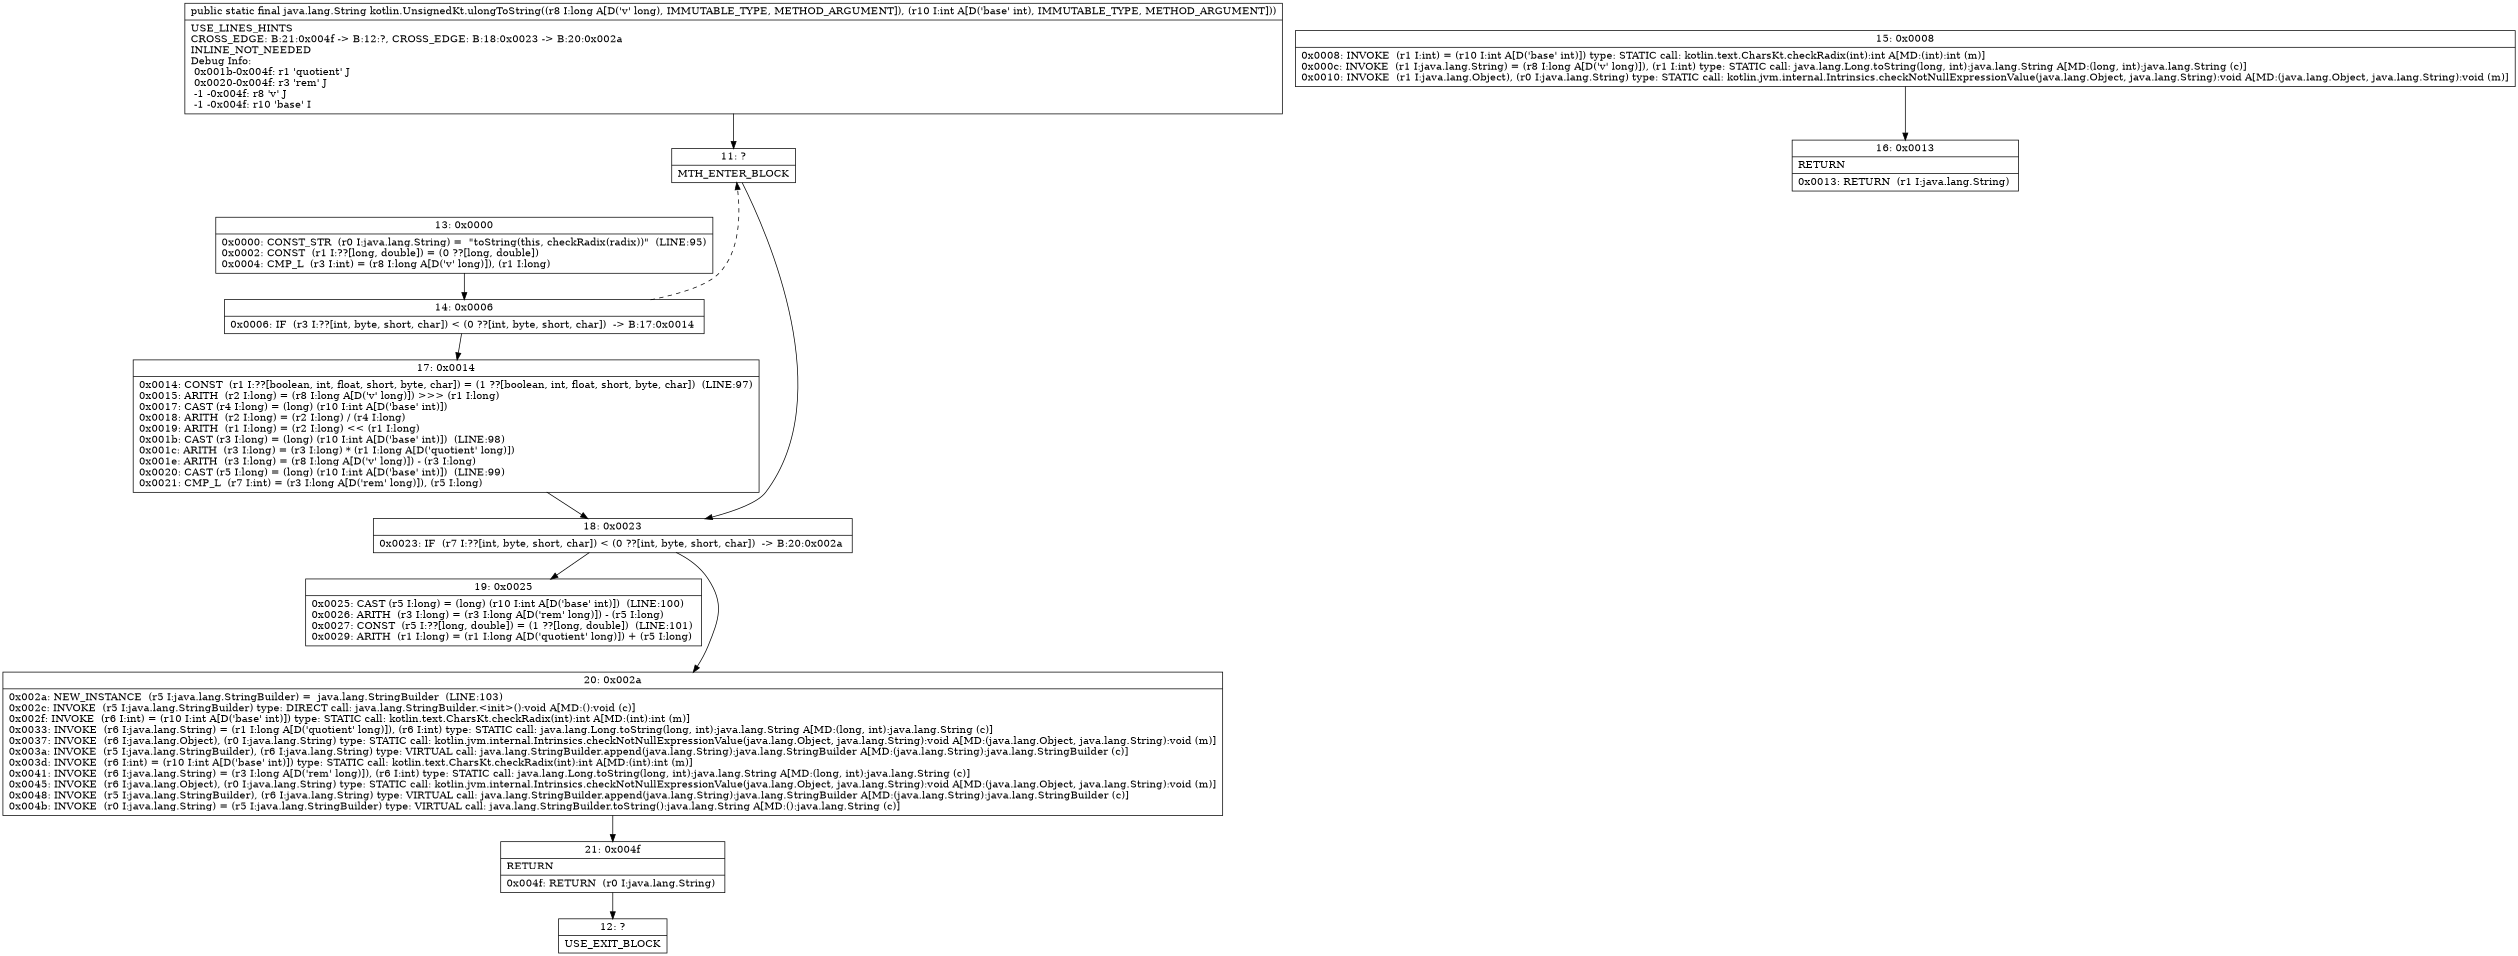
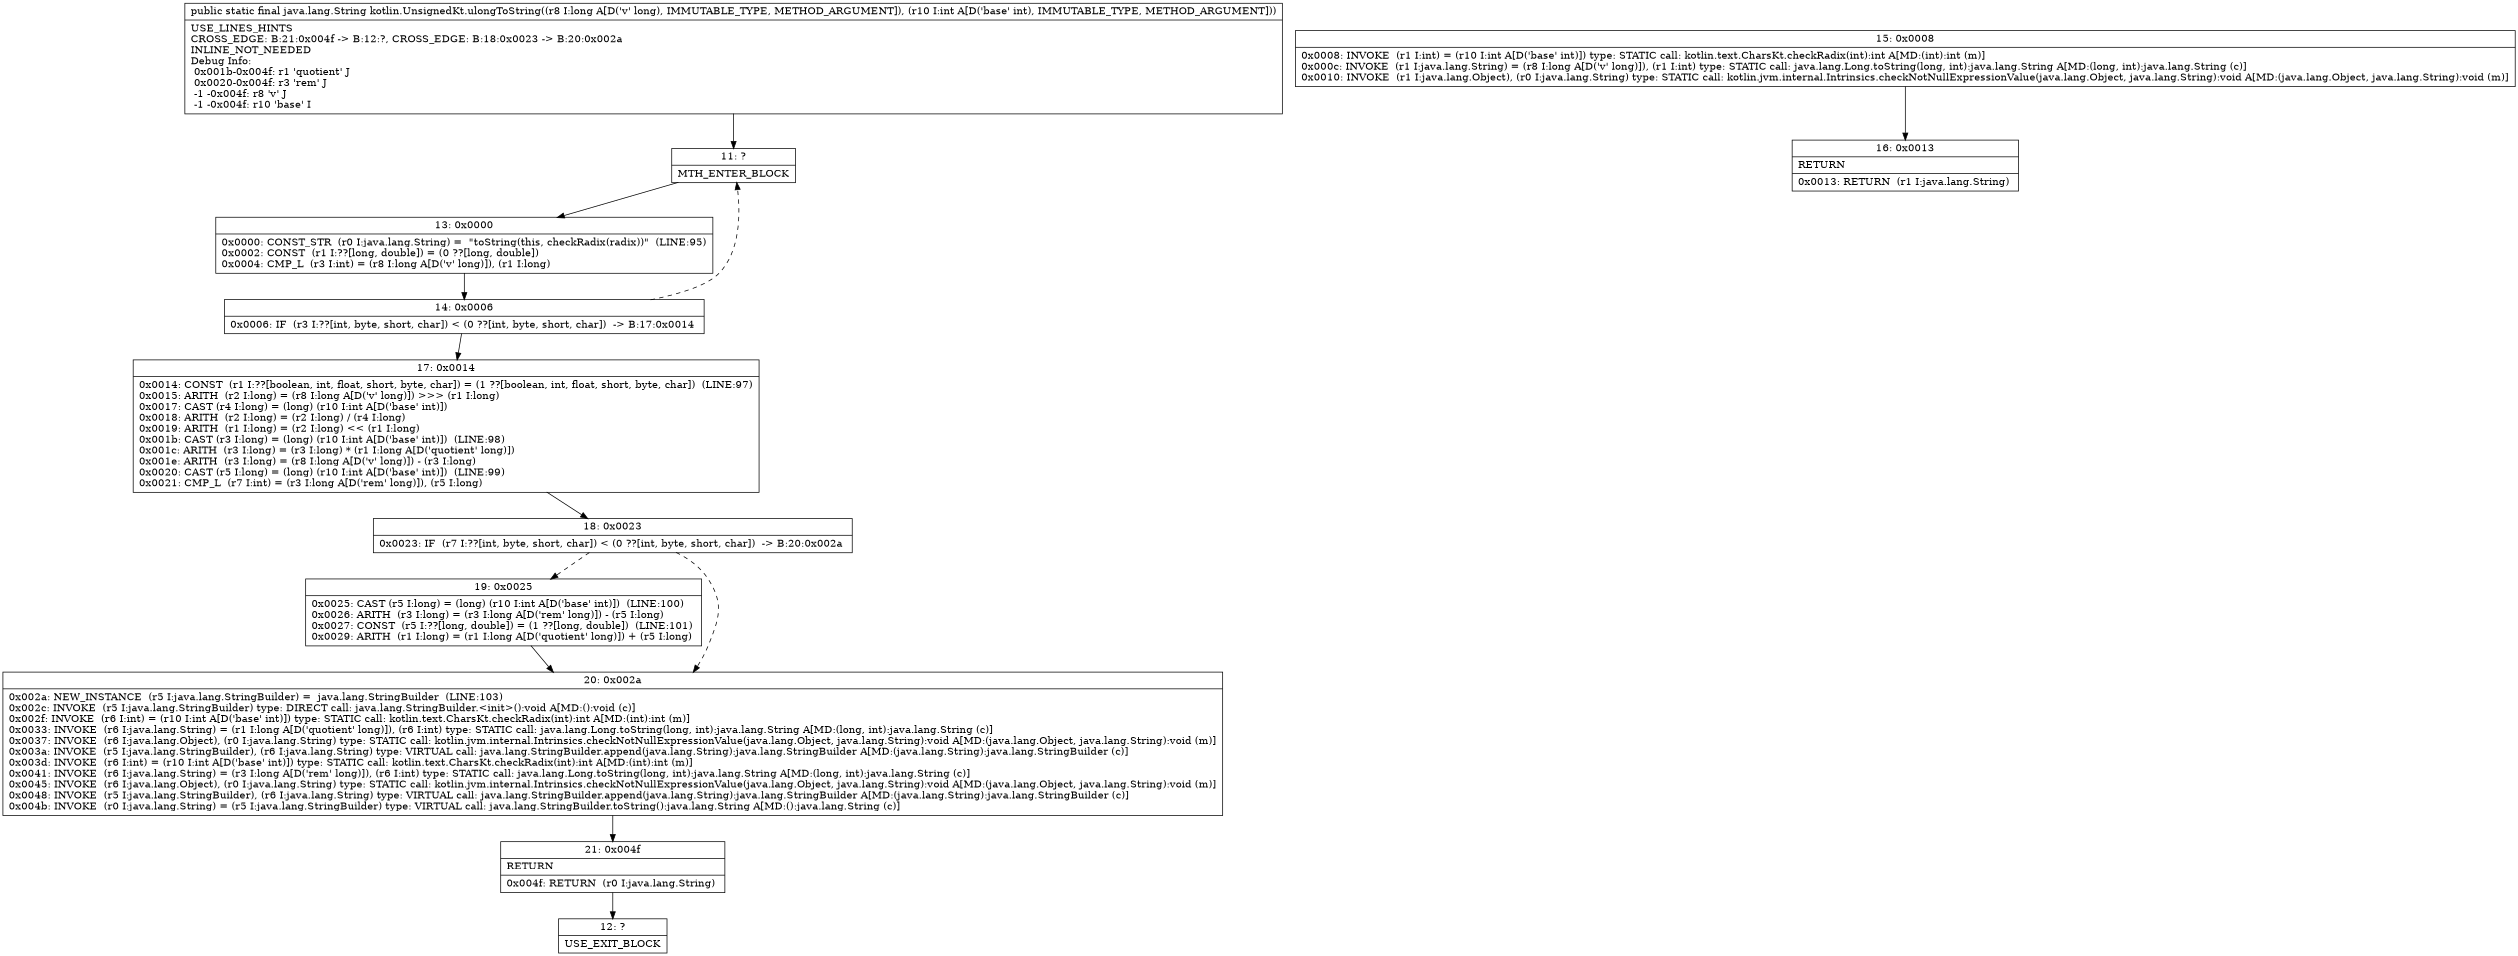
(797, 366) -> (621, 199)
(573, 564) -> (573, 564)
(718, 603) -> (718, 603)
none -> (540, 656)
